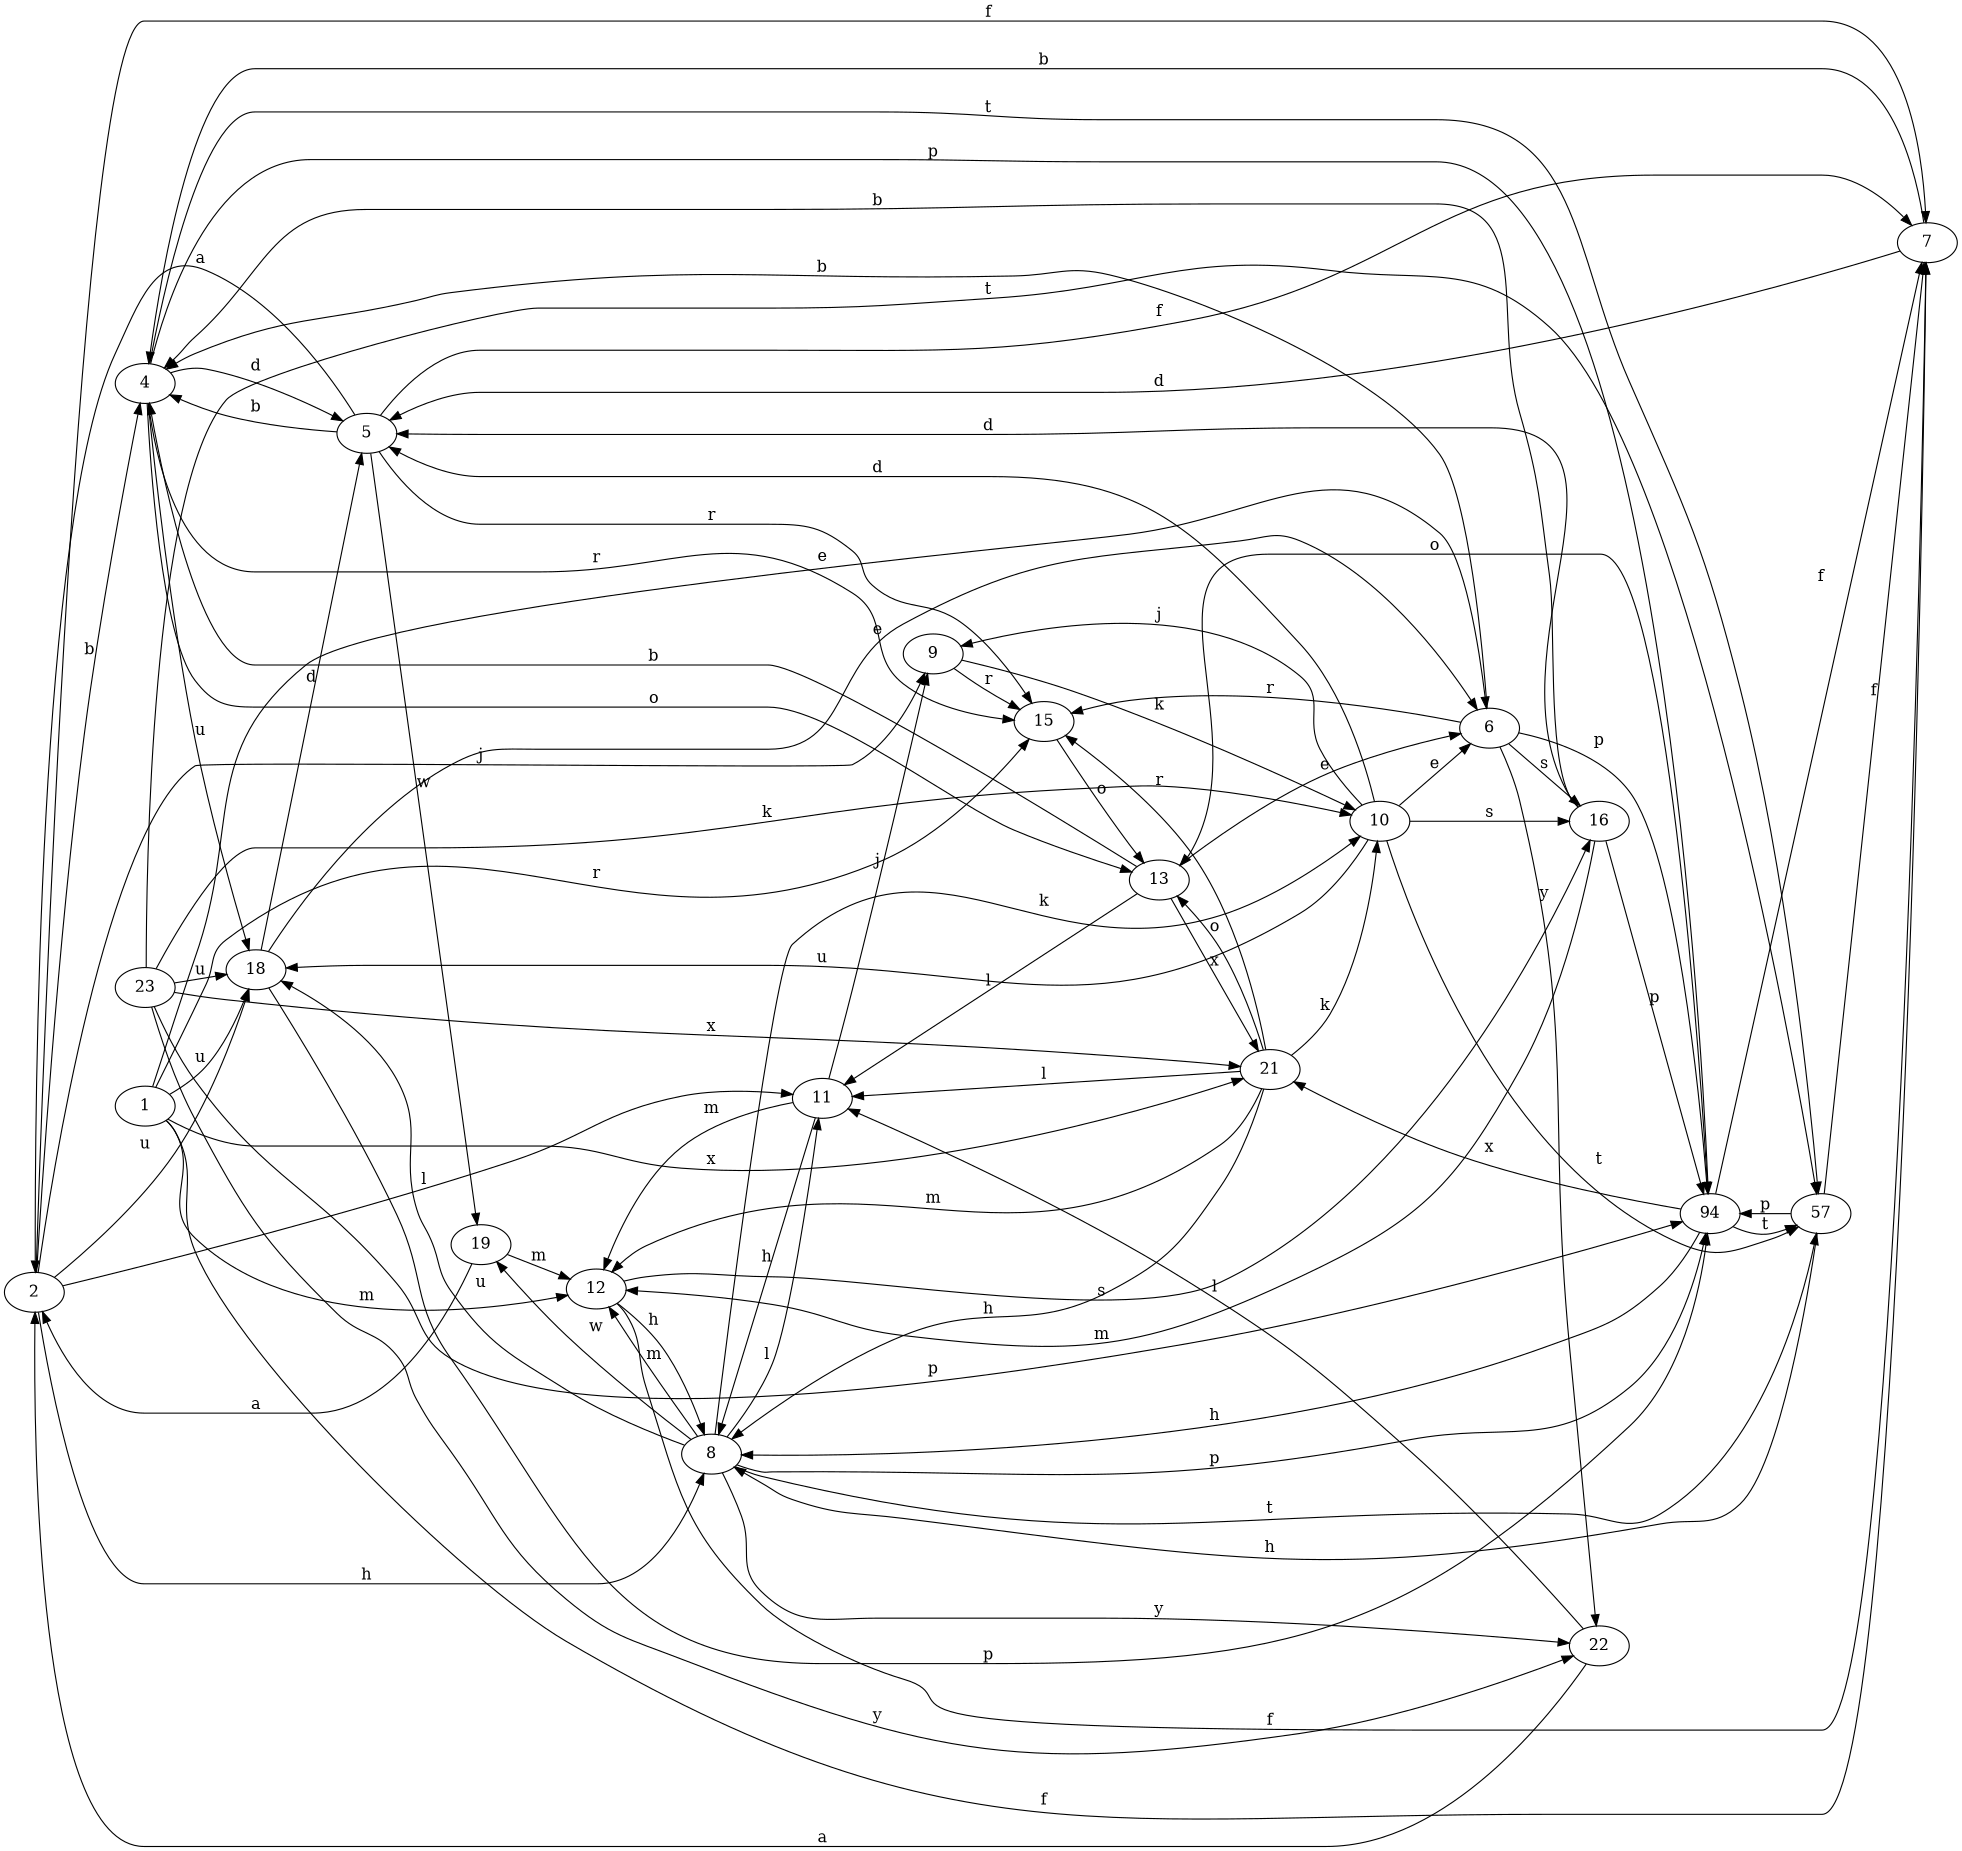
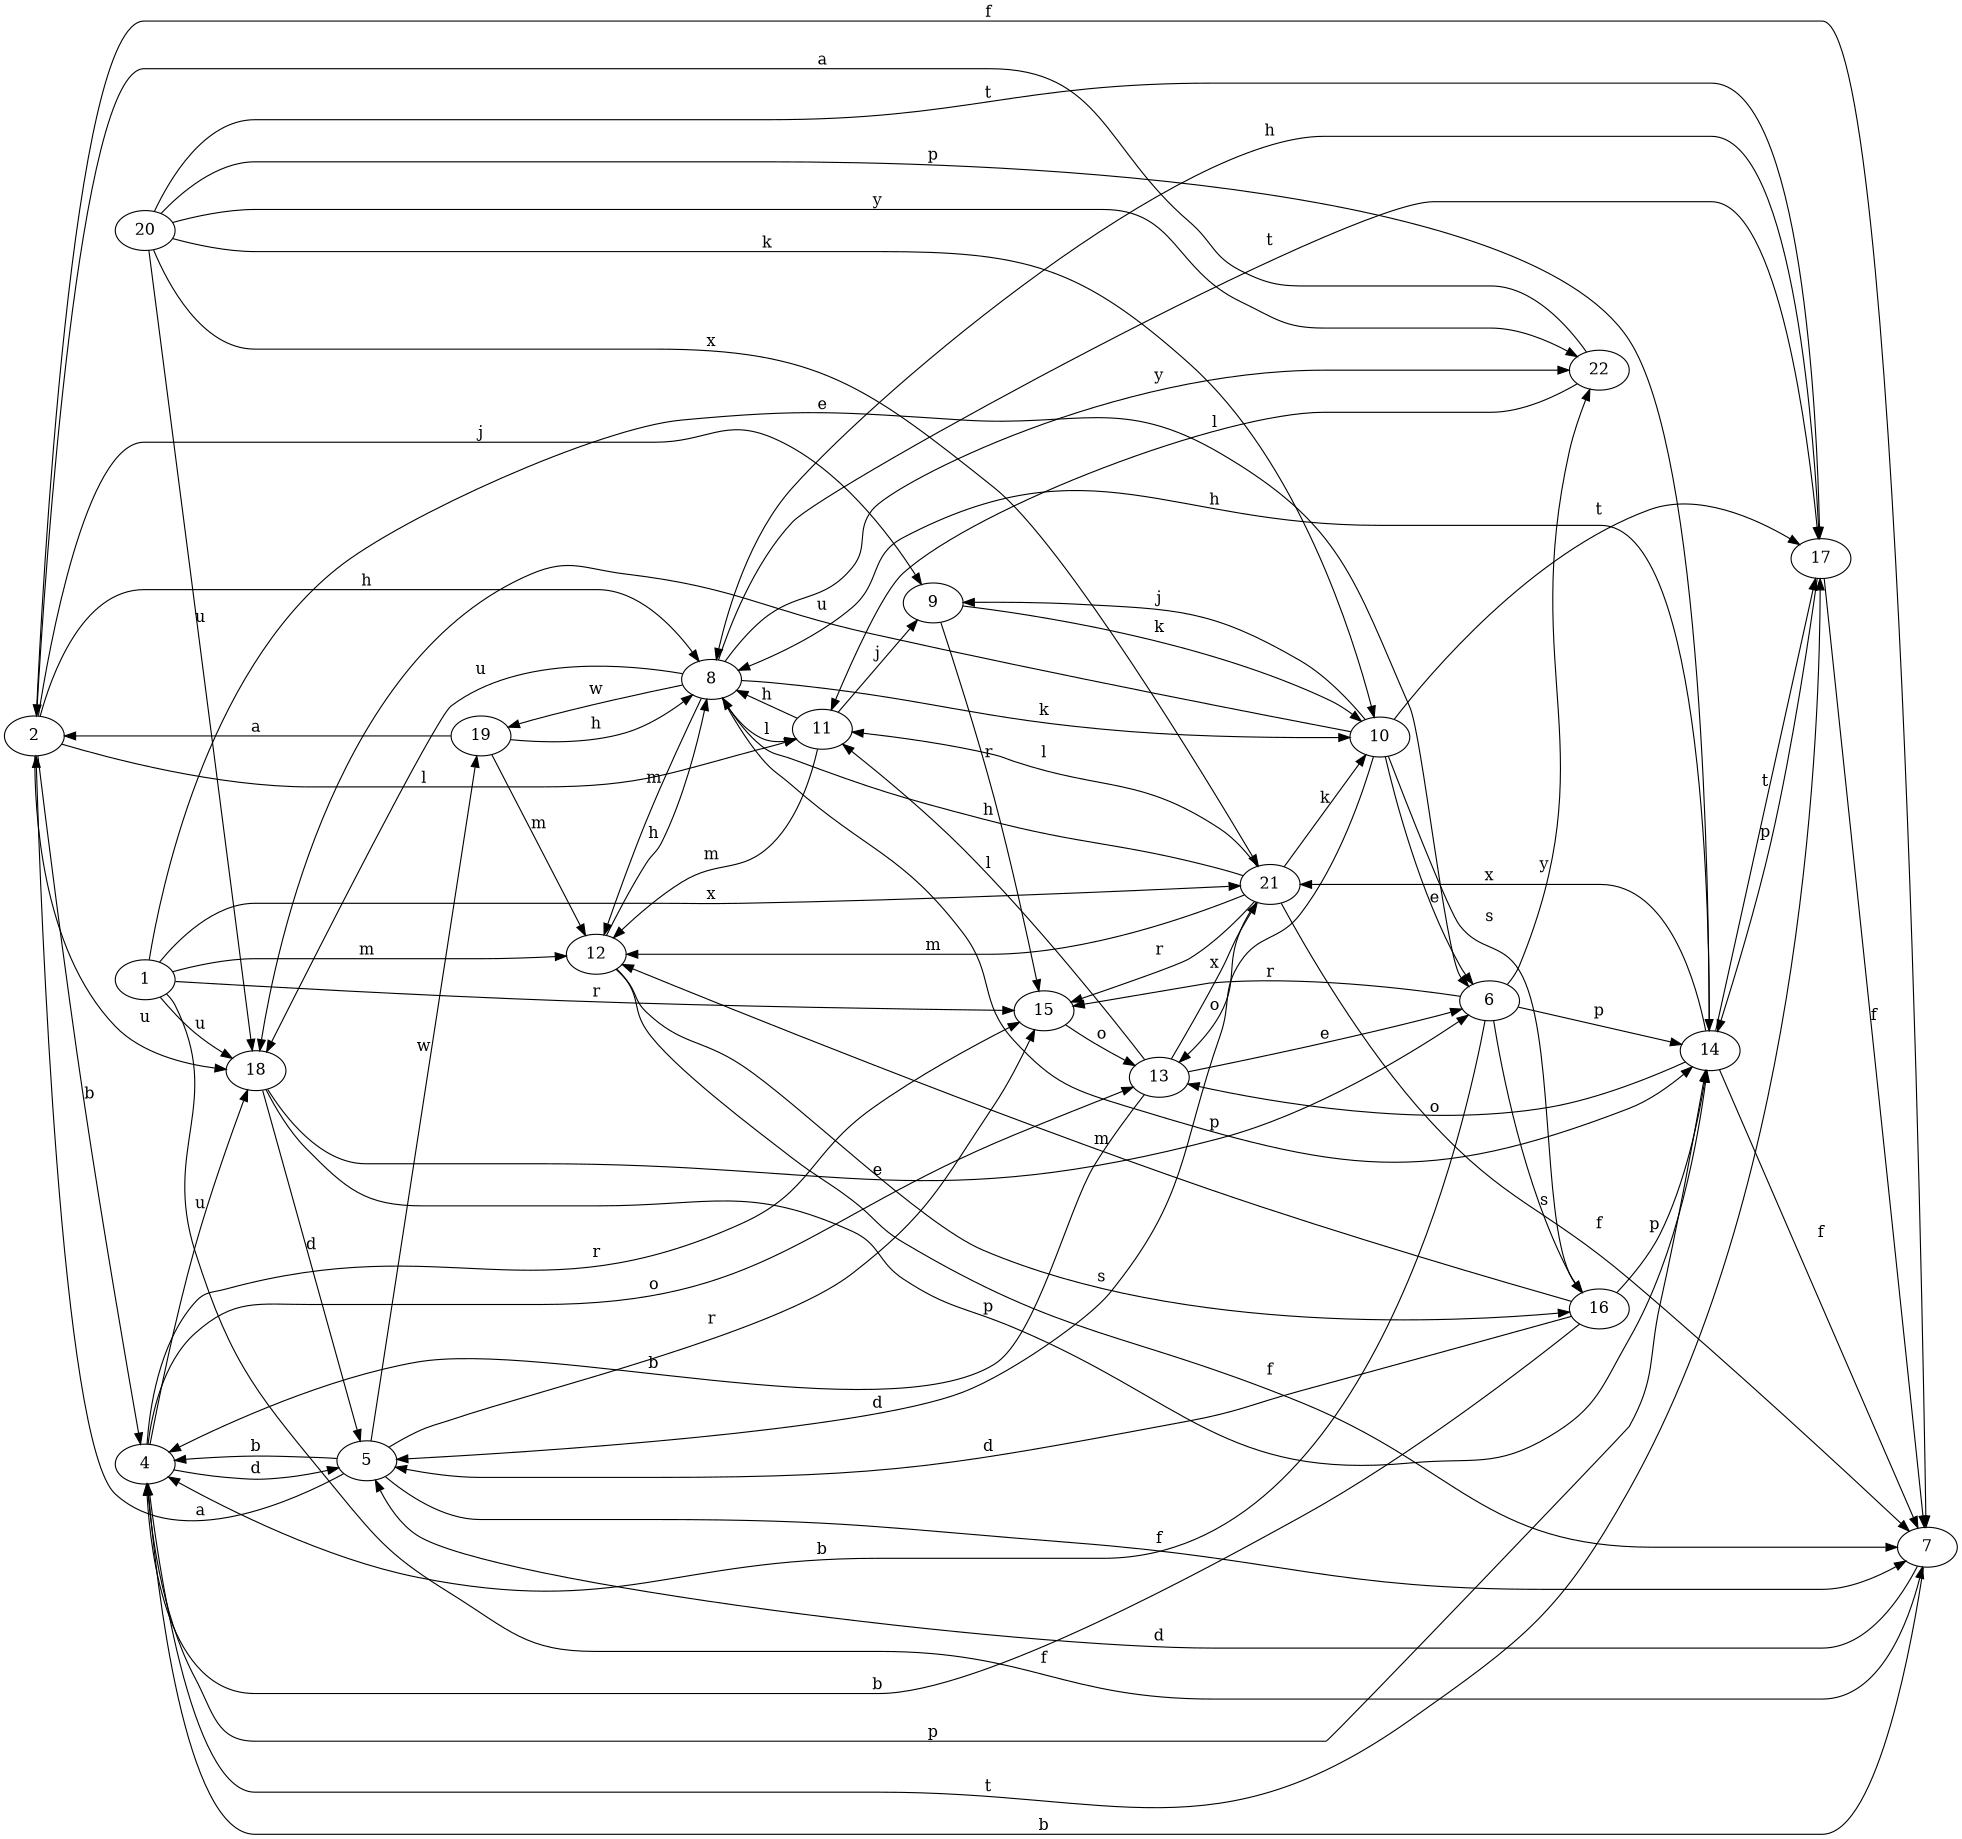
none -> (601, 738)
(145, 988) -> (145, 231)
(1710, 1214) -> (1710, 1051)
(1821, 1214) -> (1821, 559)
none -> (1568, 1232)
